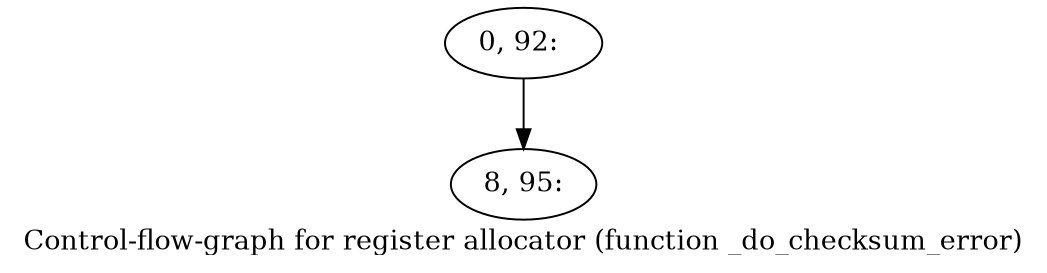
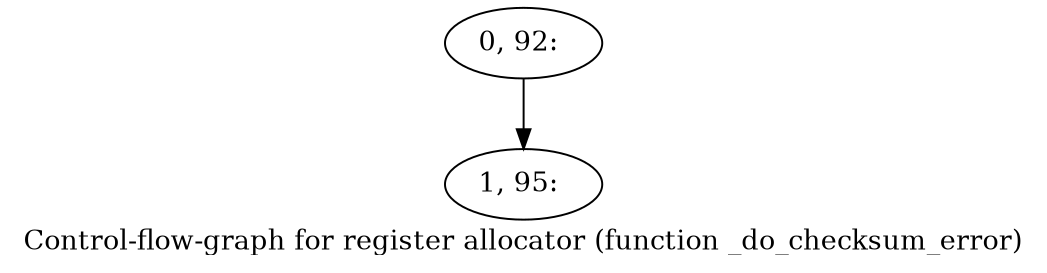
(524, 184) -> (524, 184)
